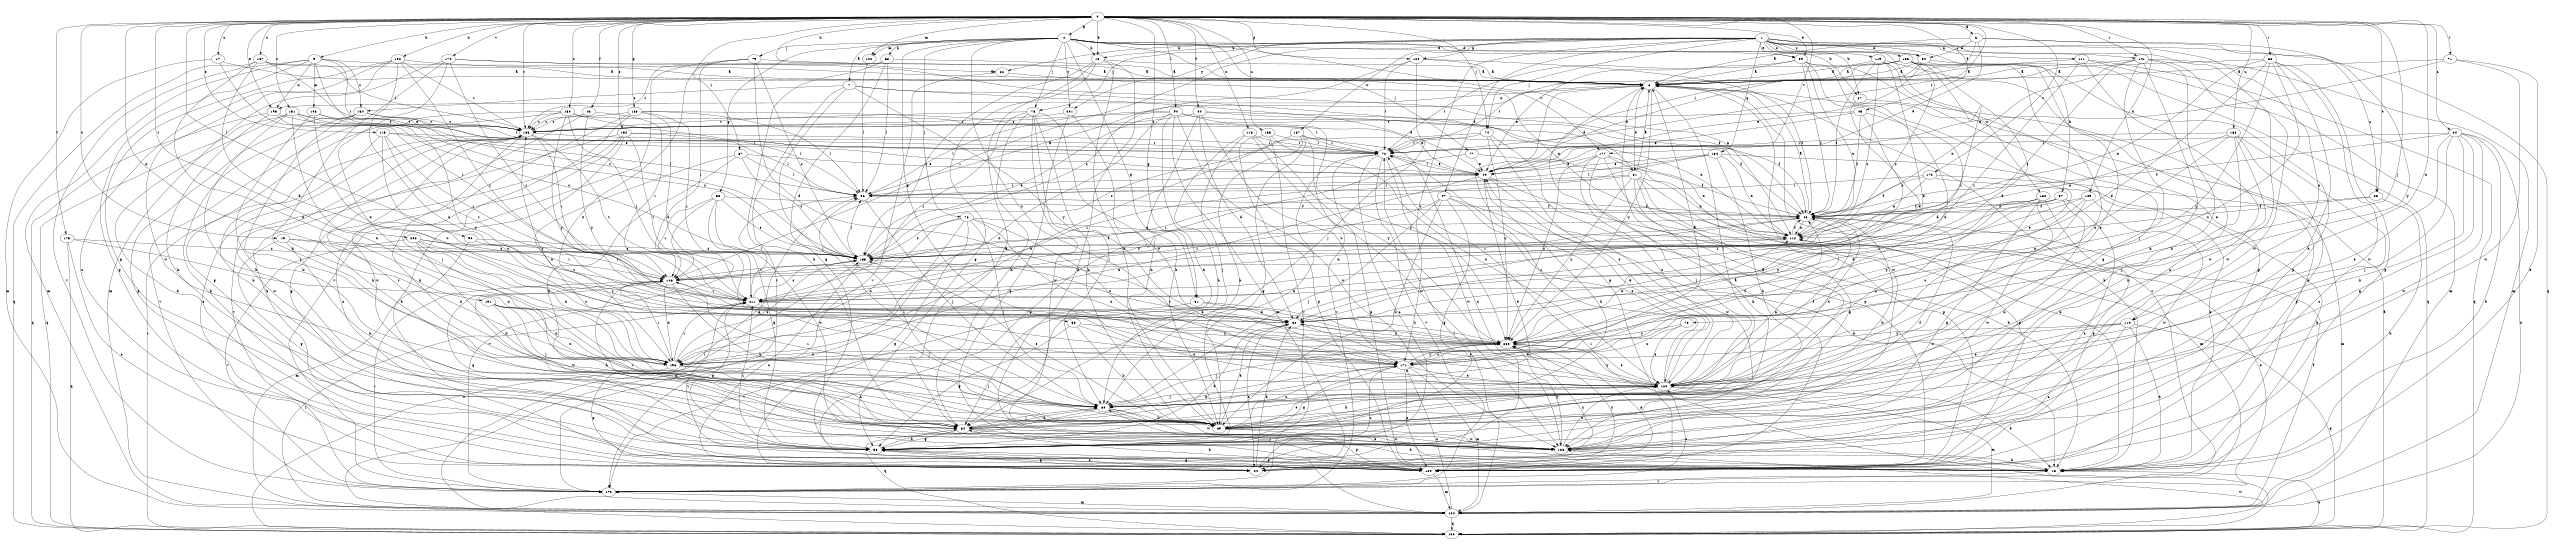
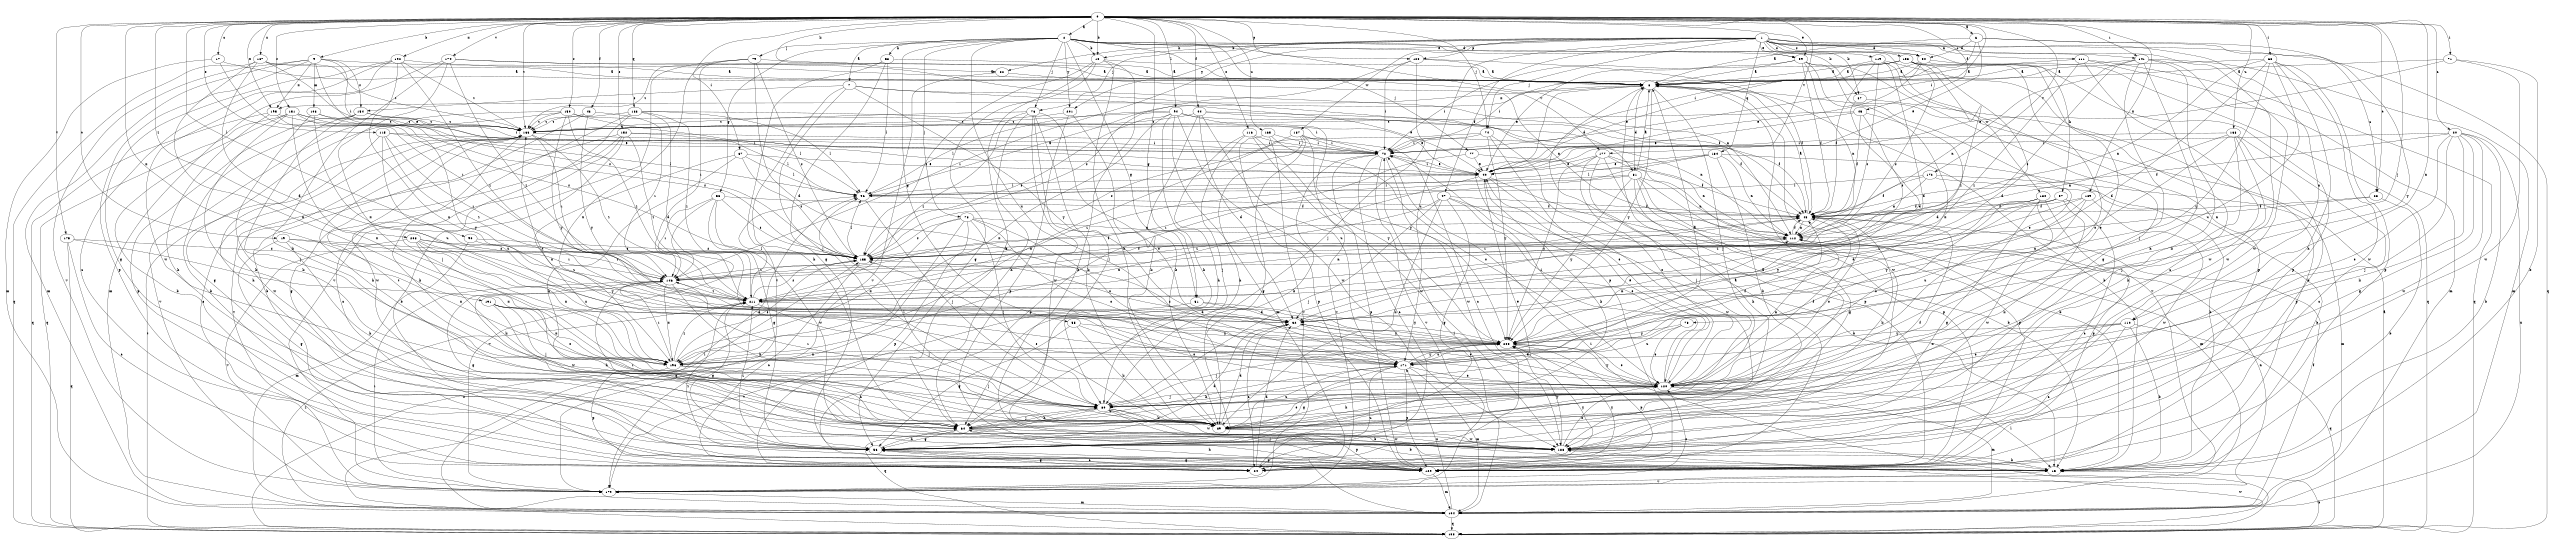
(869, 59) -> none
(2011, 429) -> (2011, 429)
